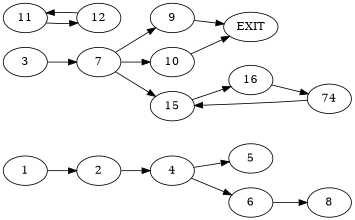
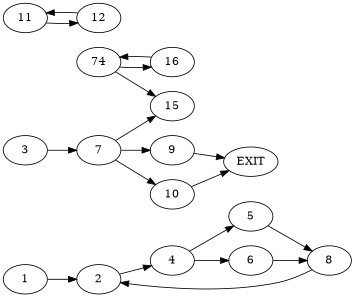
(208, 94) -> (131, 68)
none -> (287, 236)
none -> (222, 289)
